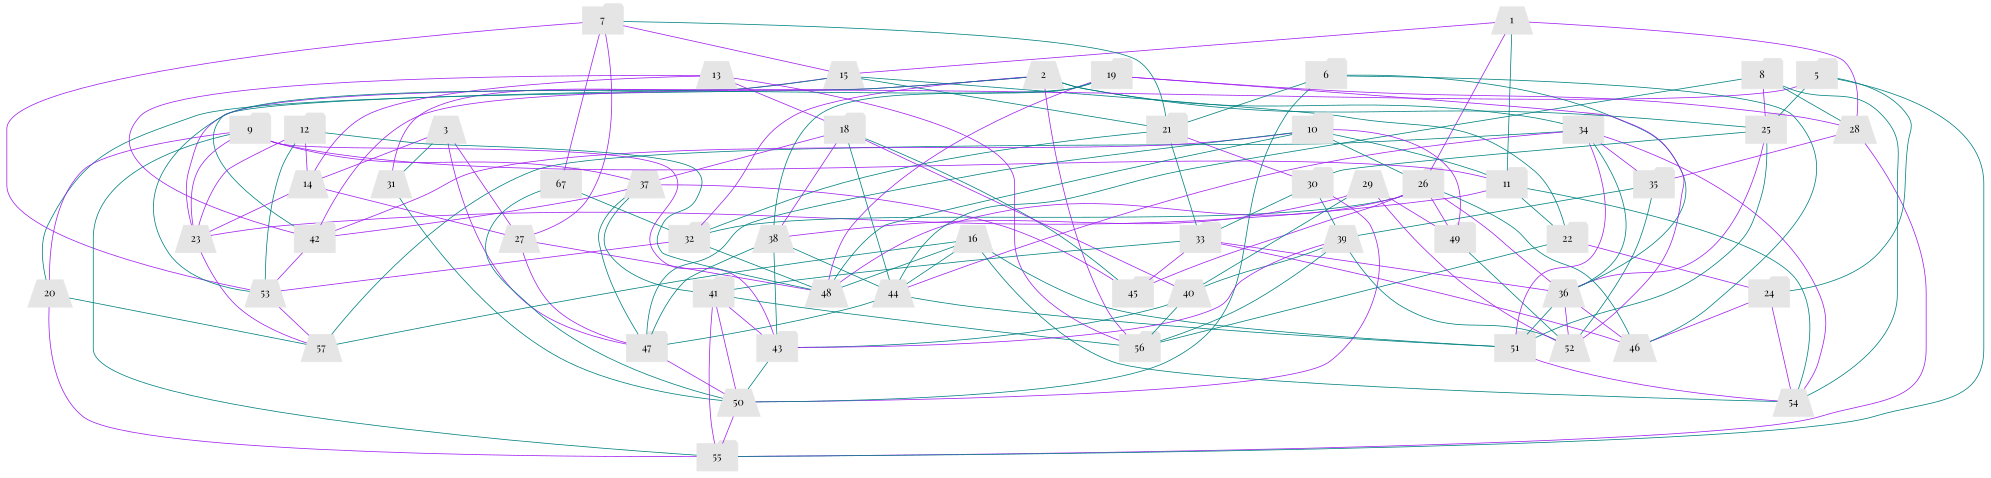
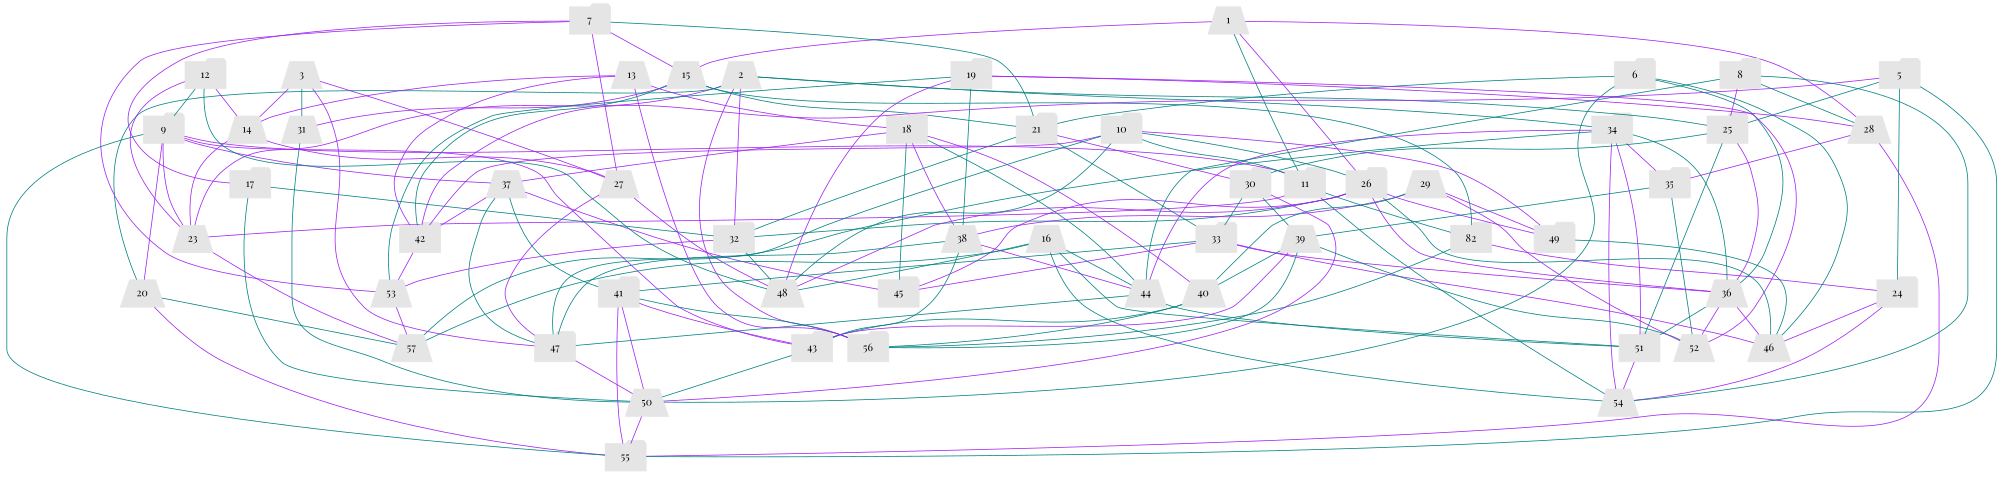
(561, 184) -> (250, 184)
(270, 216) -> (182, 106)
(1567, 239) -> (1471, 239)
(827, 264) -> (1045, 263)
(1513, 294) -> (1709, 253)
